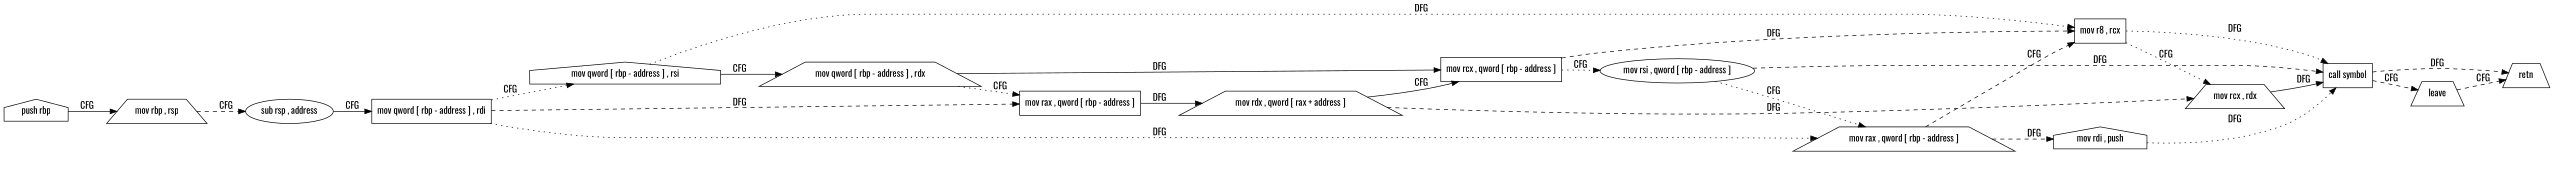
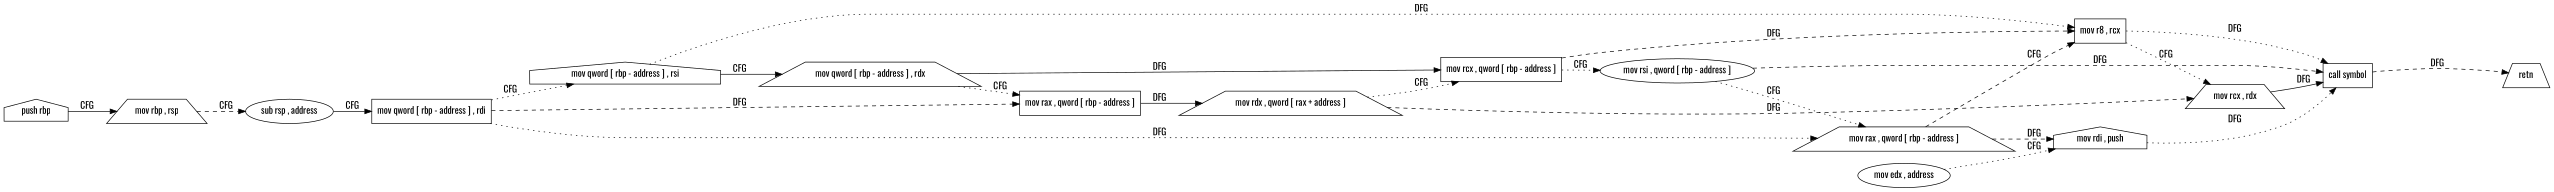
(1410, 92) -> (1410, 92)
(2437, 94) -> none
none -> (1904, 176)
